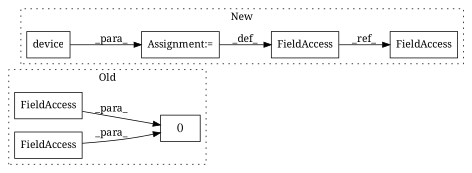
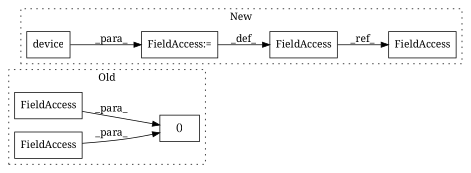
(180, 45) -> (180, 45)
